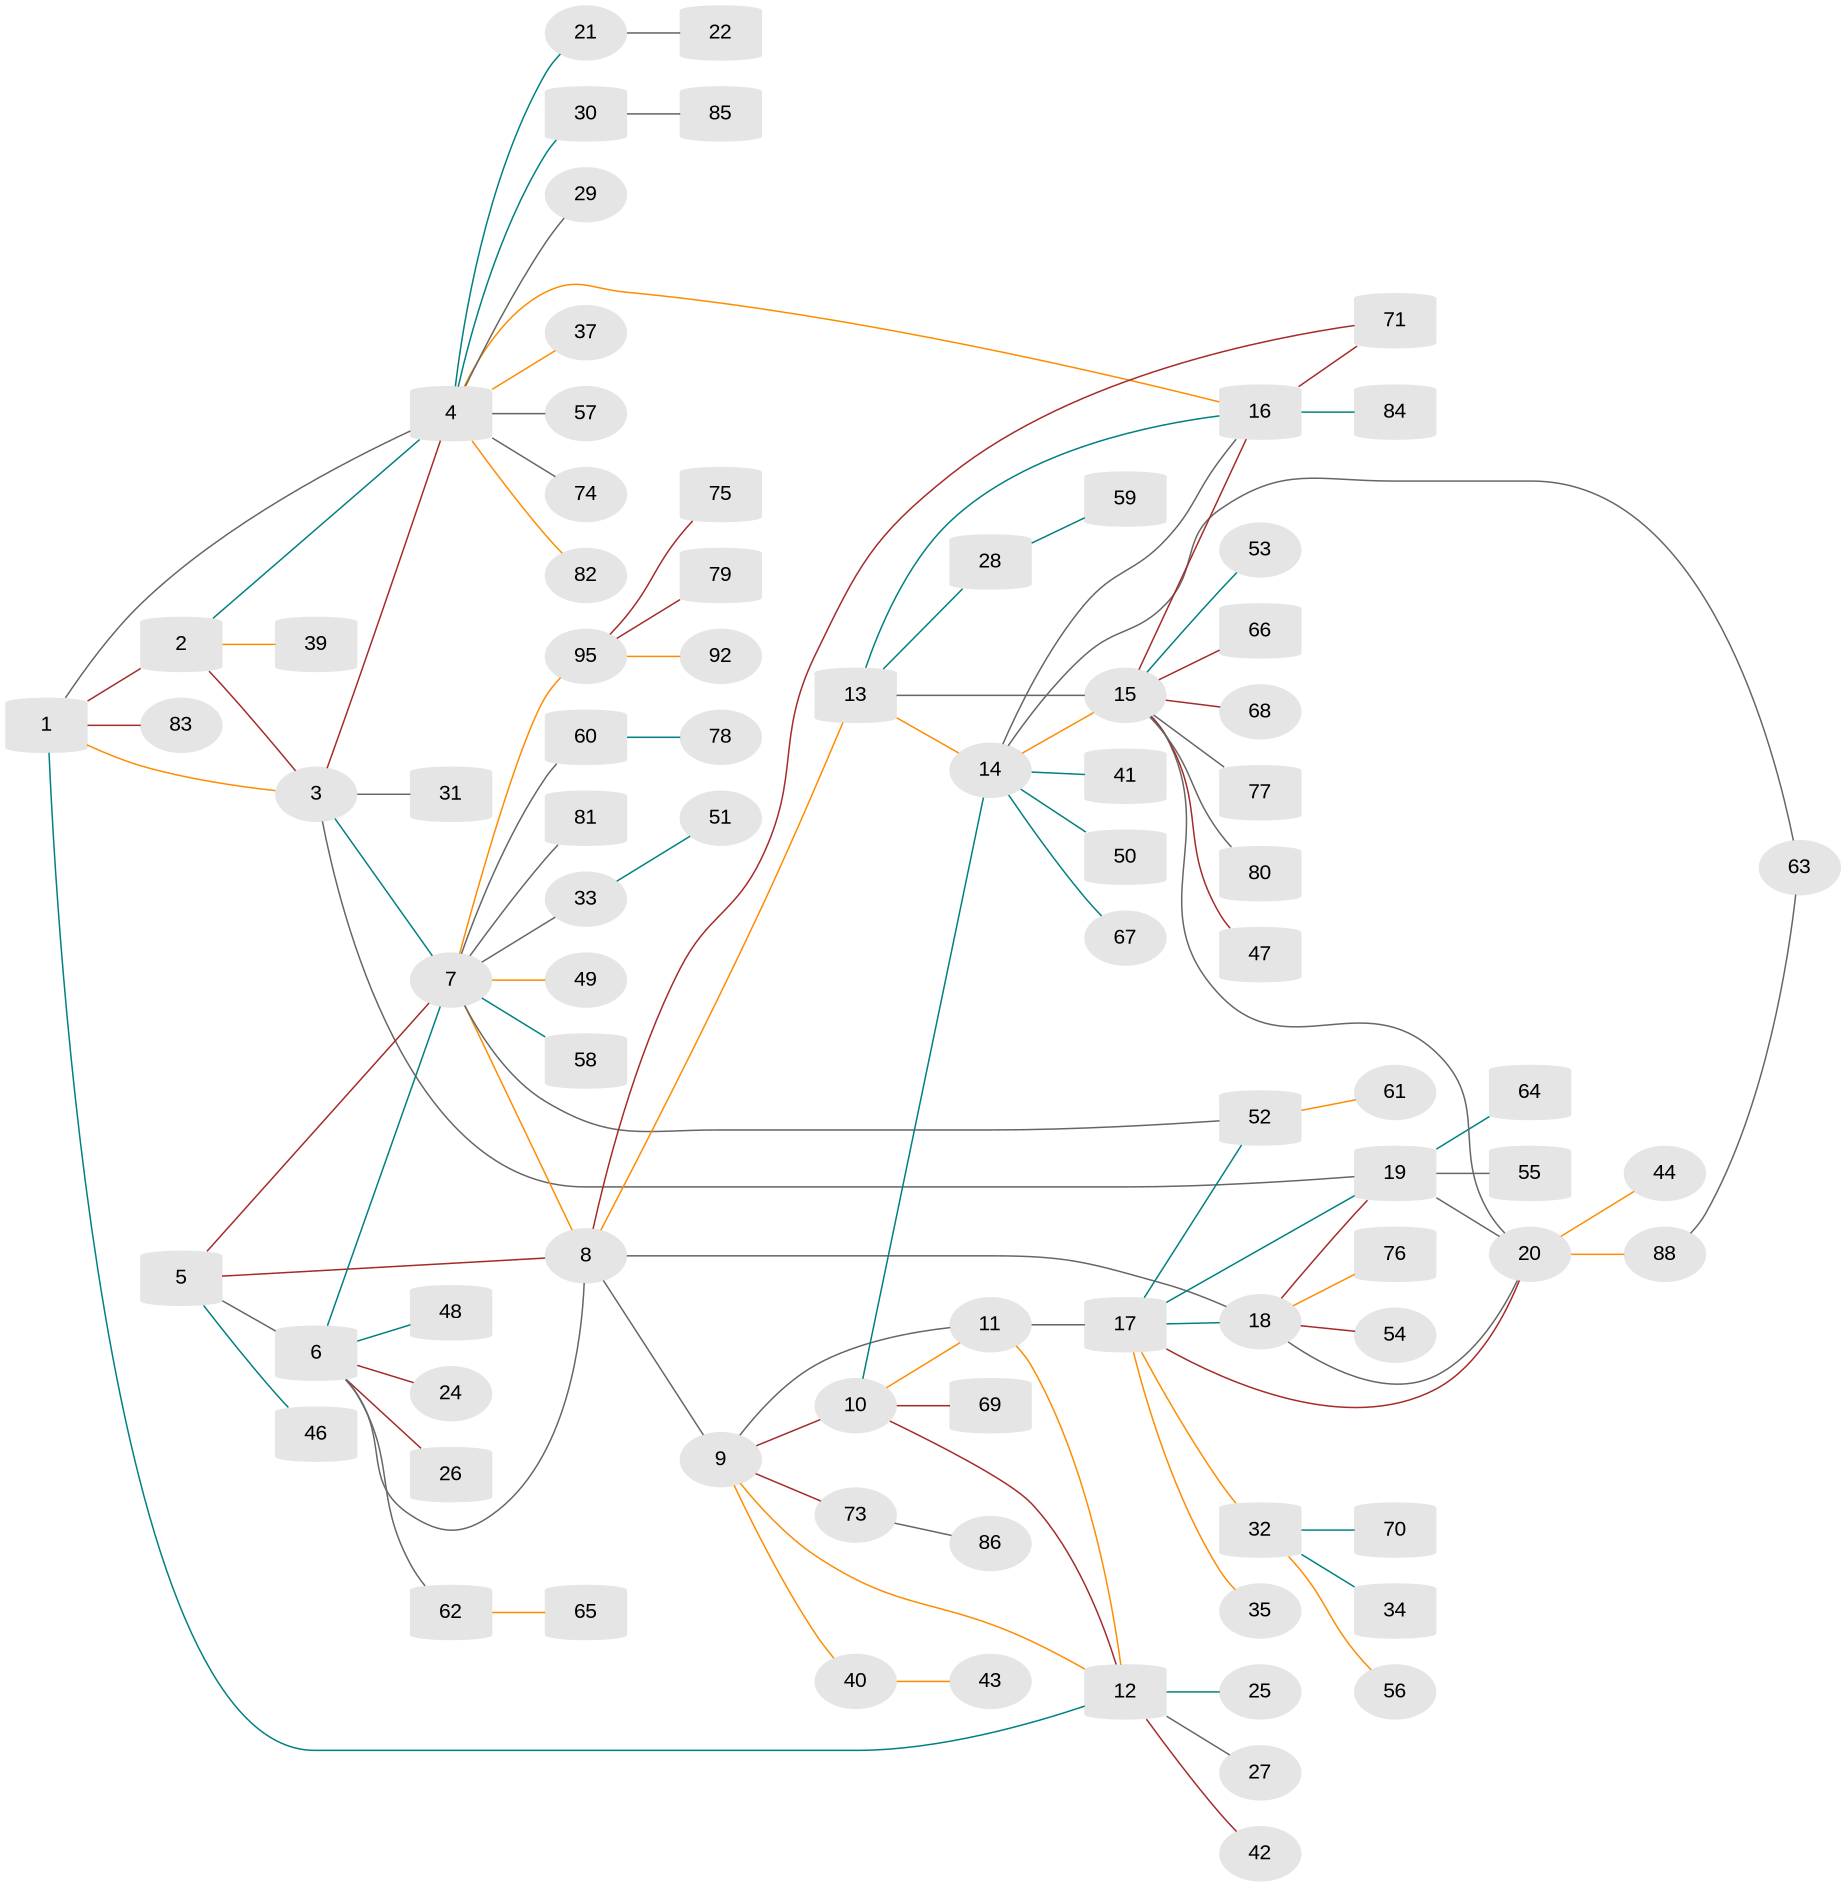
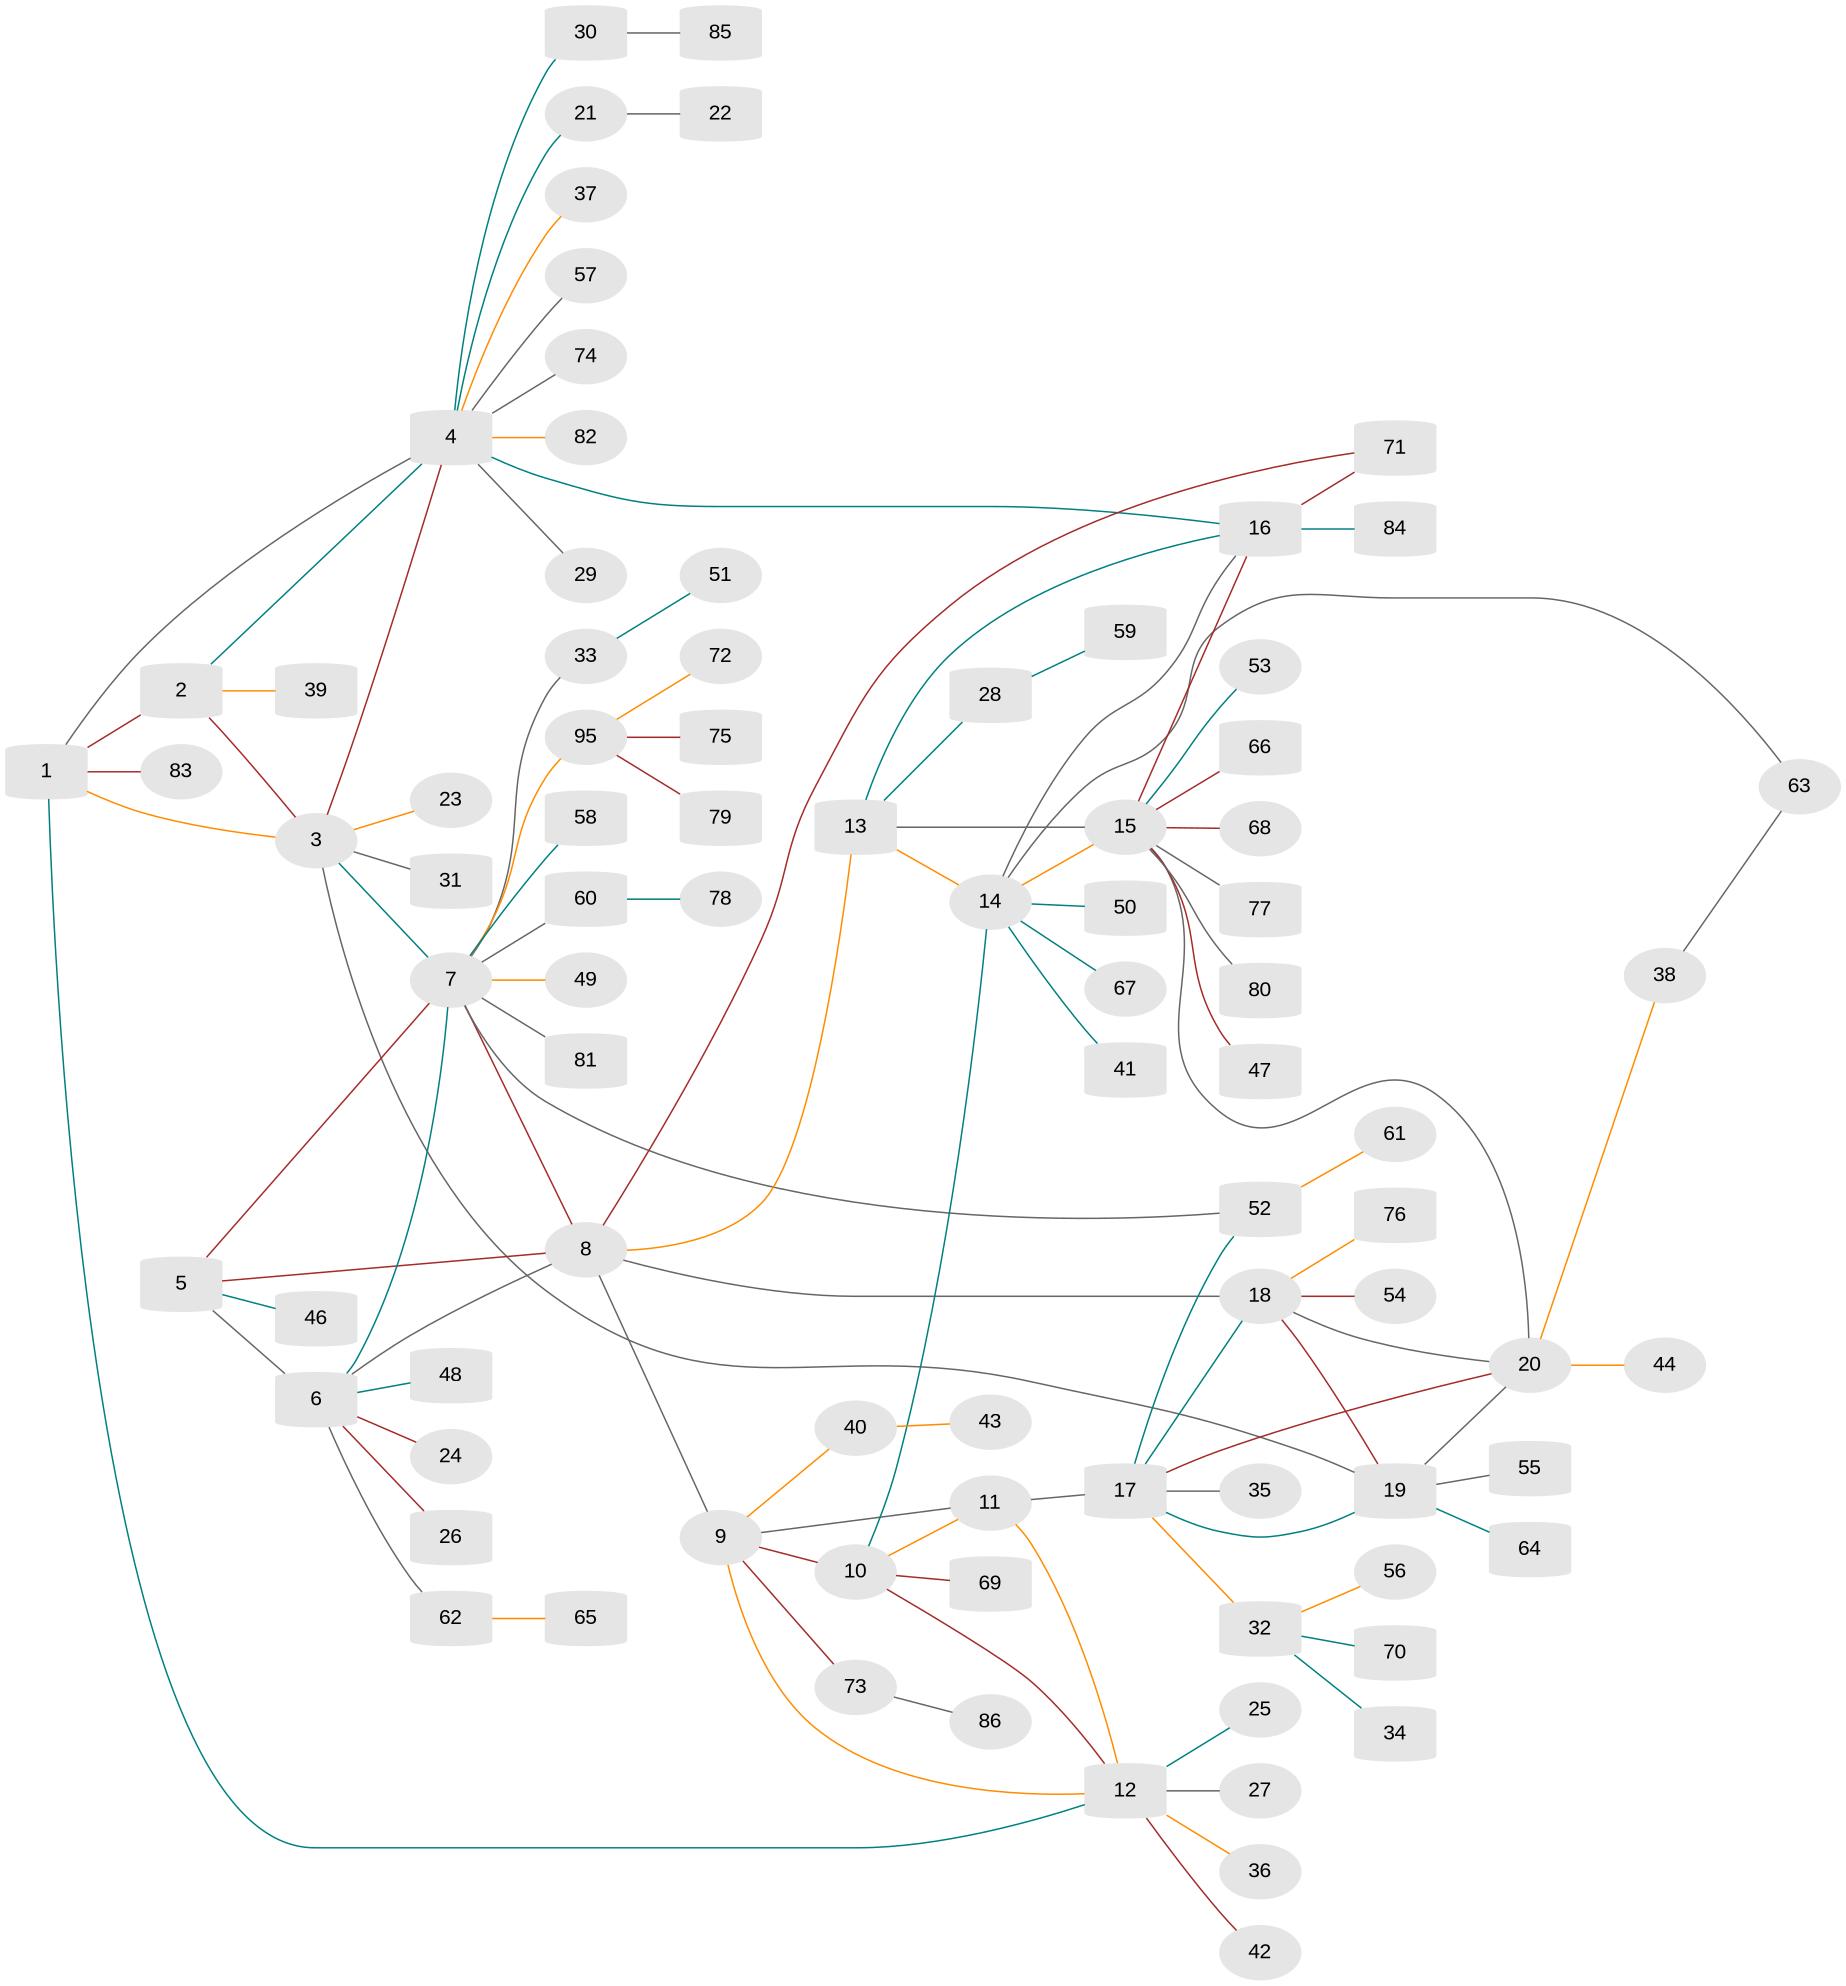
(822, 318) -> (852, 507)
(721, 656) -> (721, 656)
none -> (451, 800)
(518, 1118) -> (518, 1115)
(1665, 1254) -> (1665, 976)
(1173, 1476) -> (1193, 1491)
none -> (1260, 1872)
